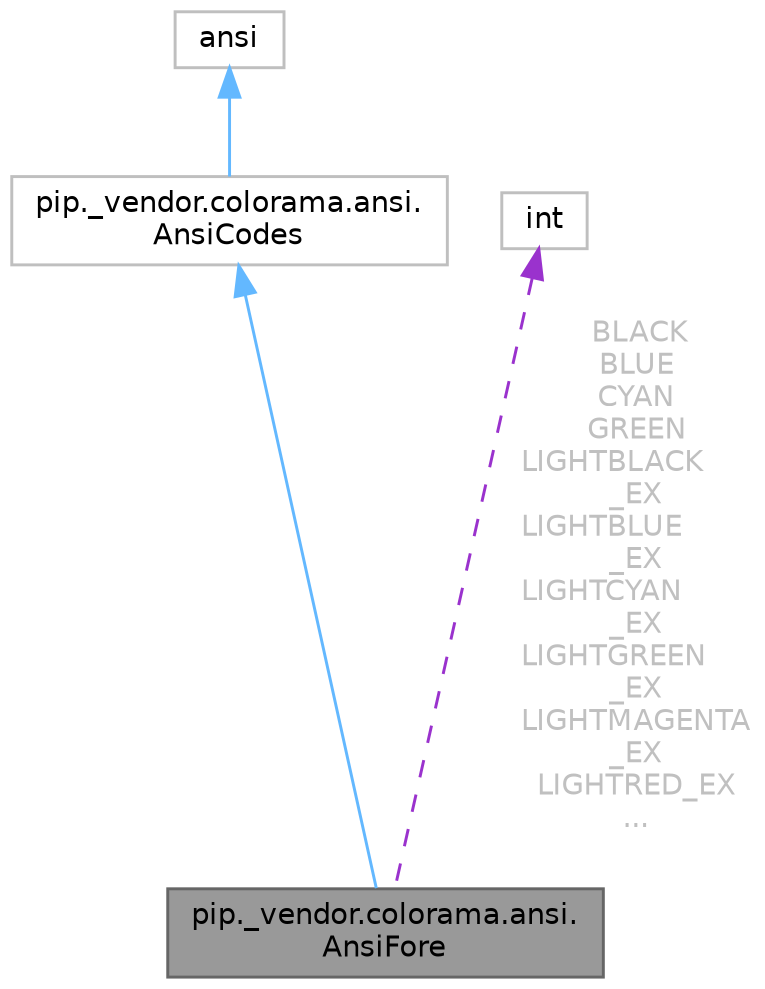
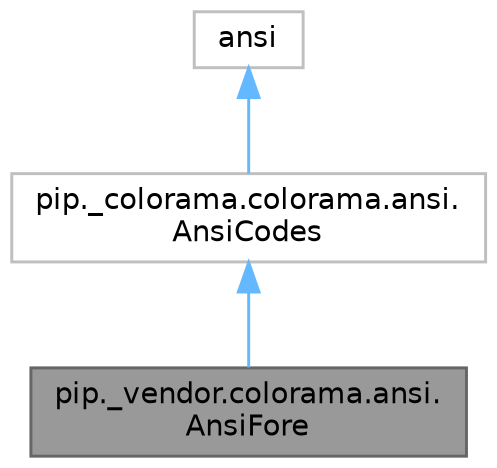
(230, 221) -> (249, 218)
(544, 221) -> none
